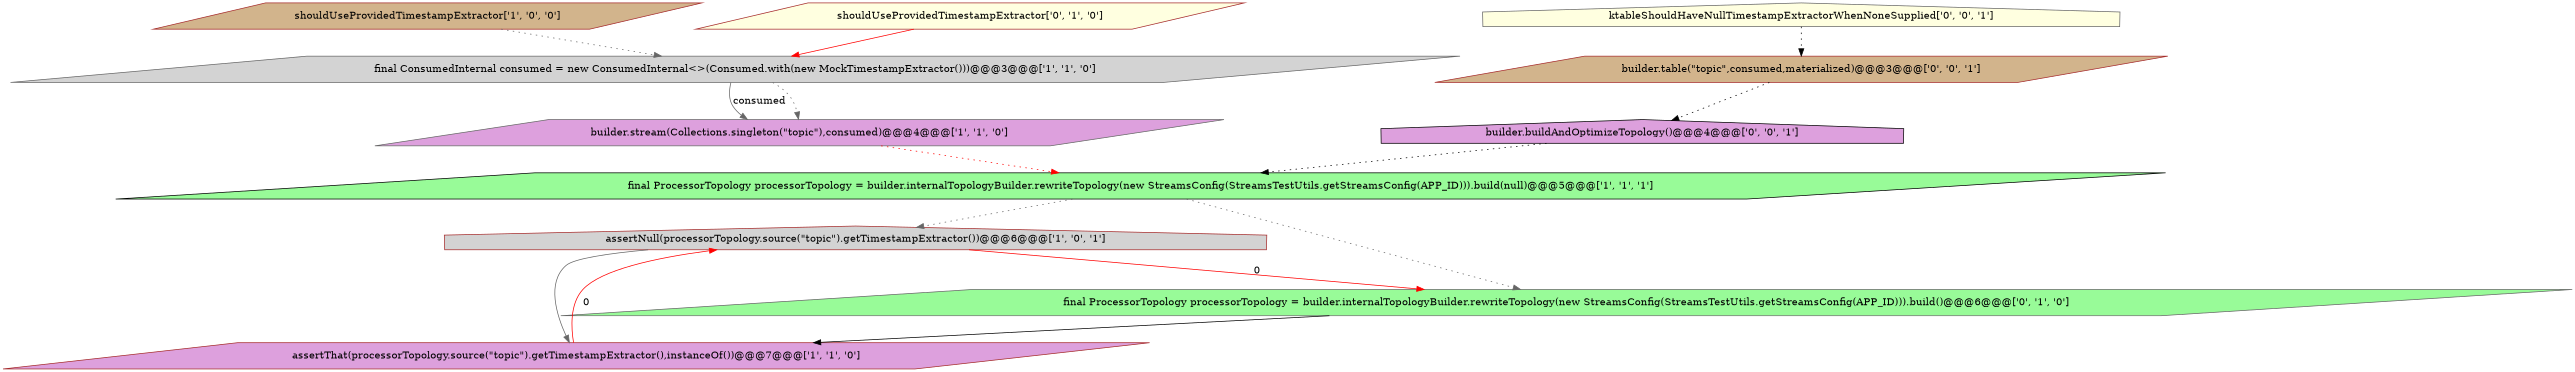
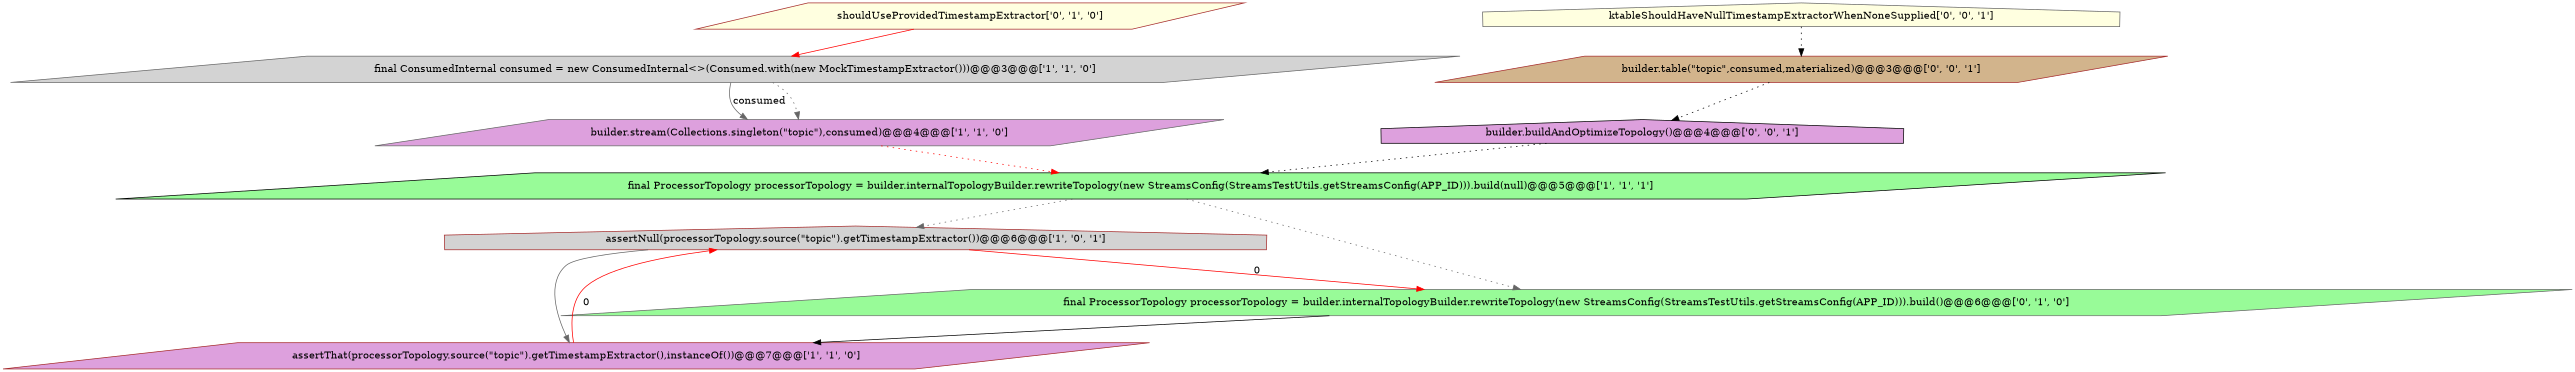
(428, 16) -> none
